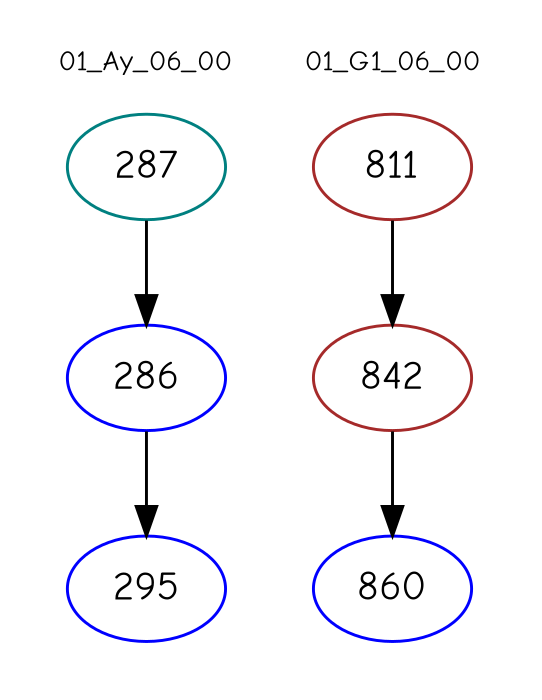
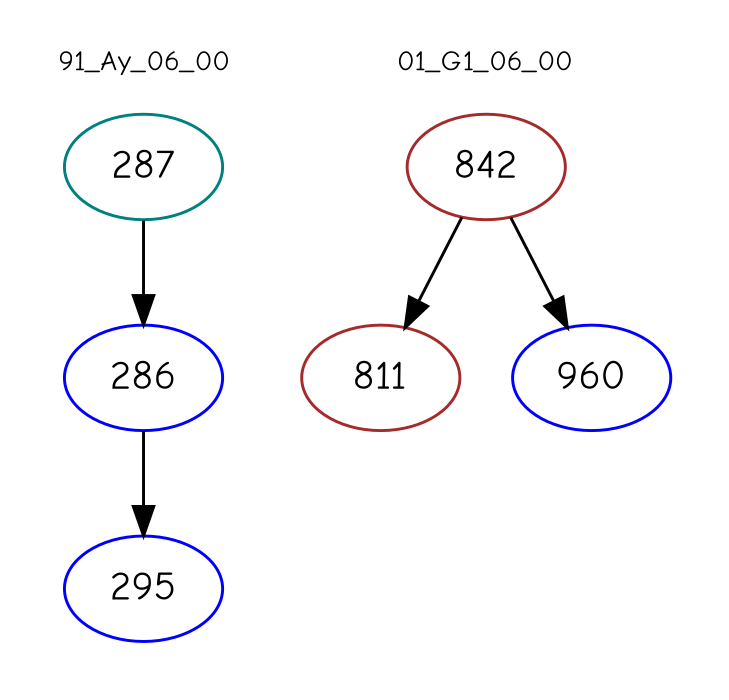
(146, 63) -> (145, 63)
(393, 258) -> (440, 259)
(393, 589) -> (592, 378)
